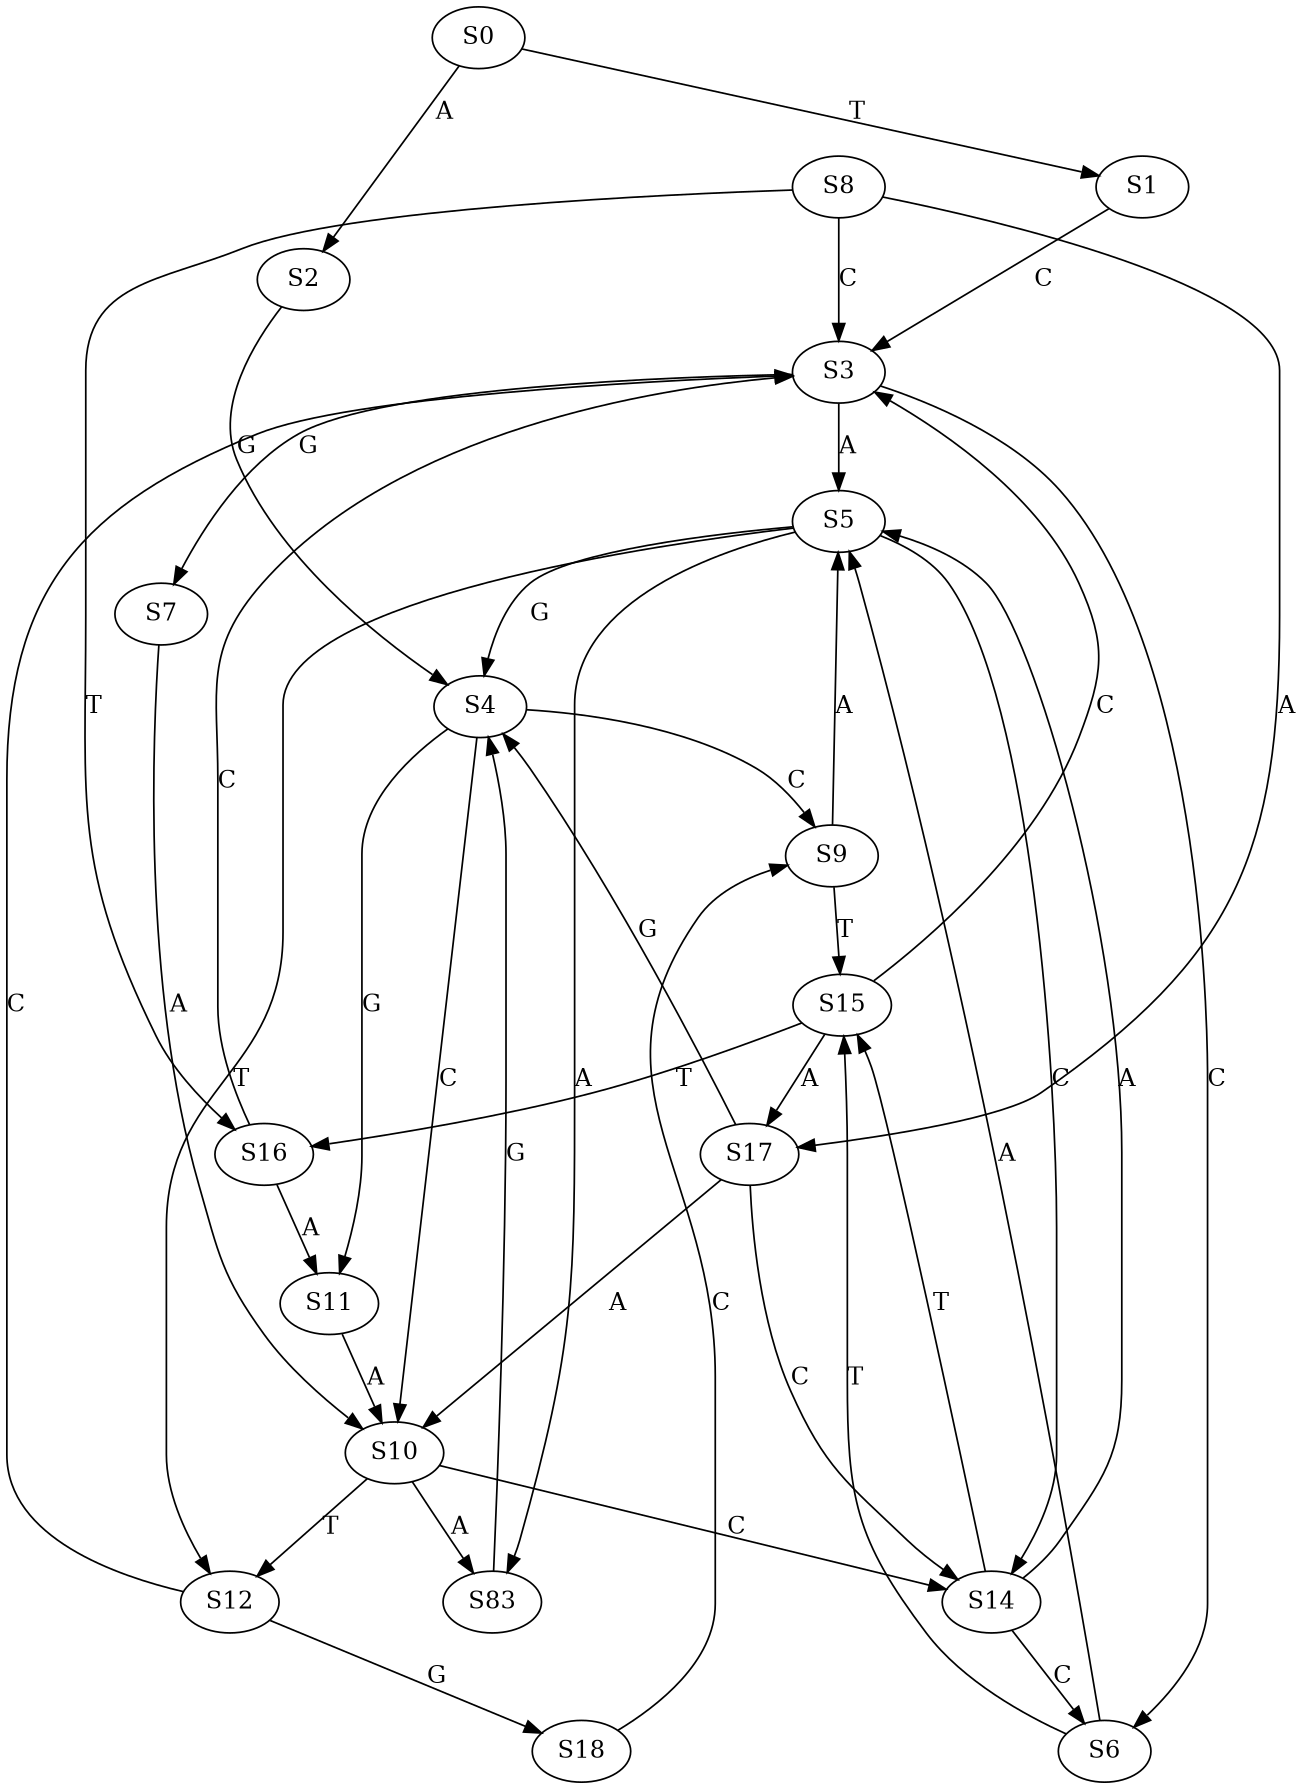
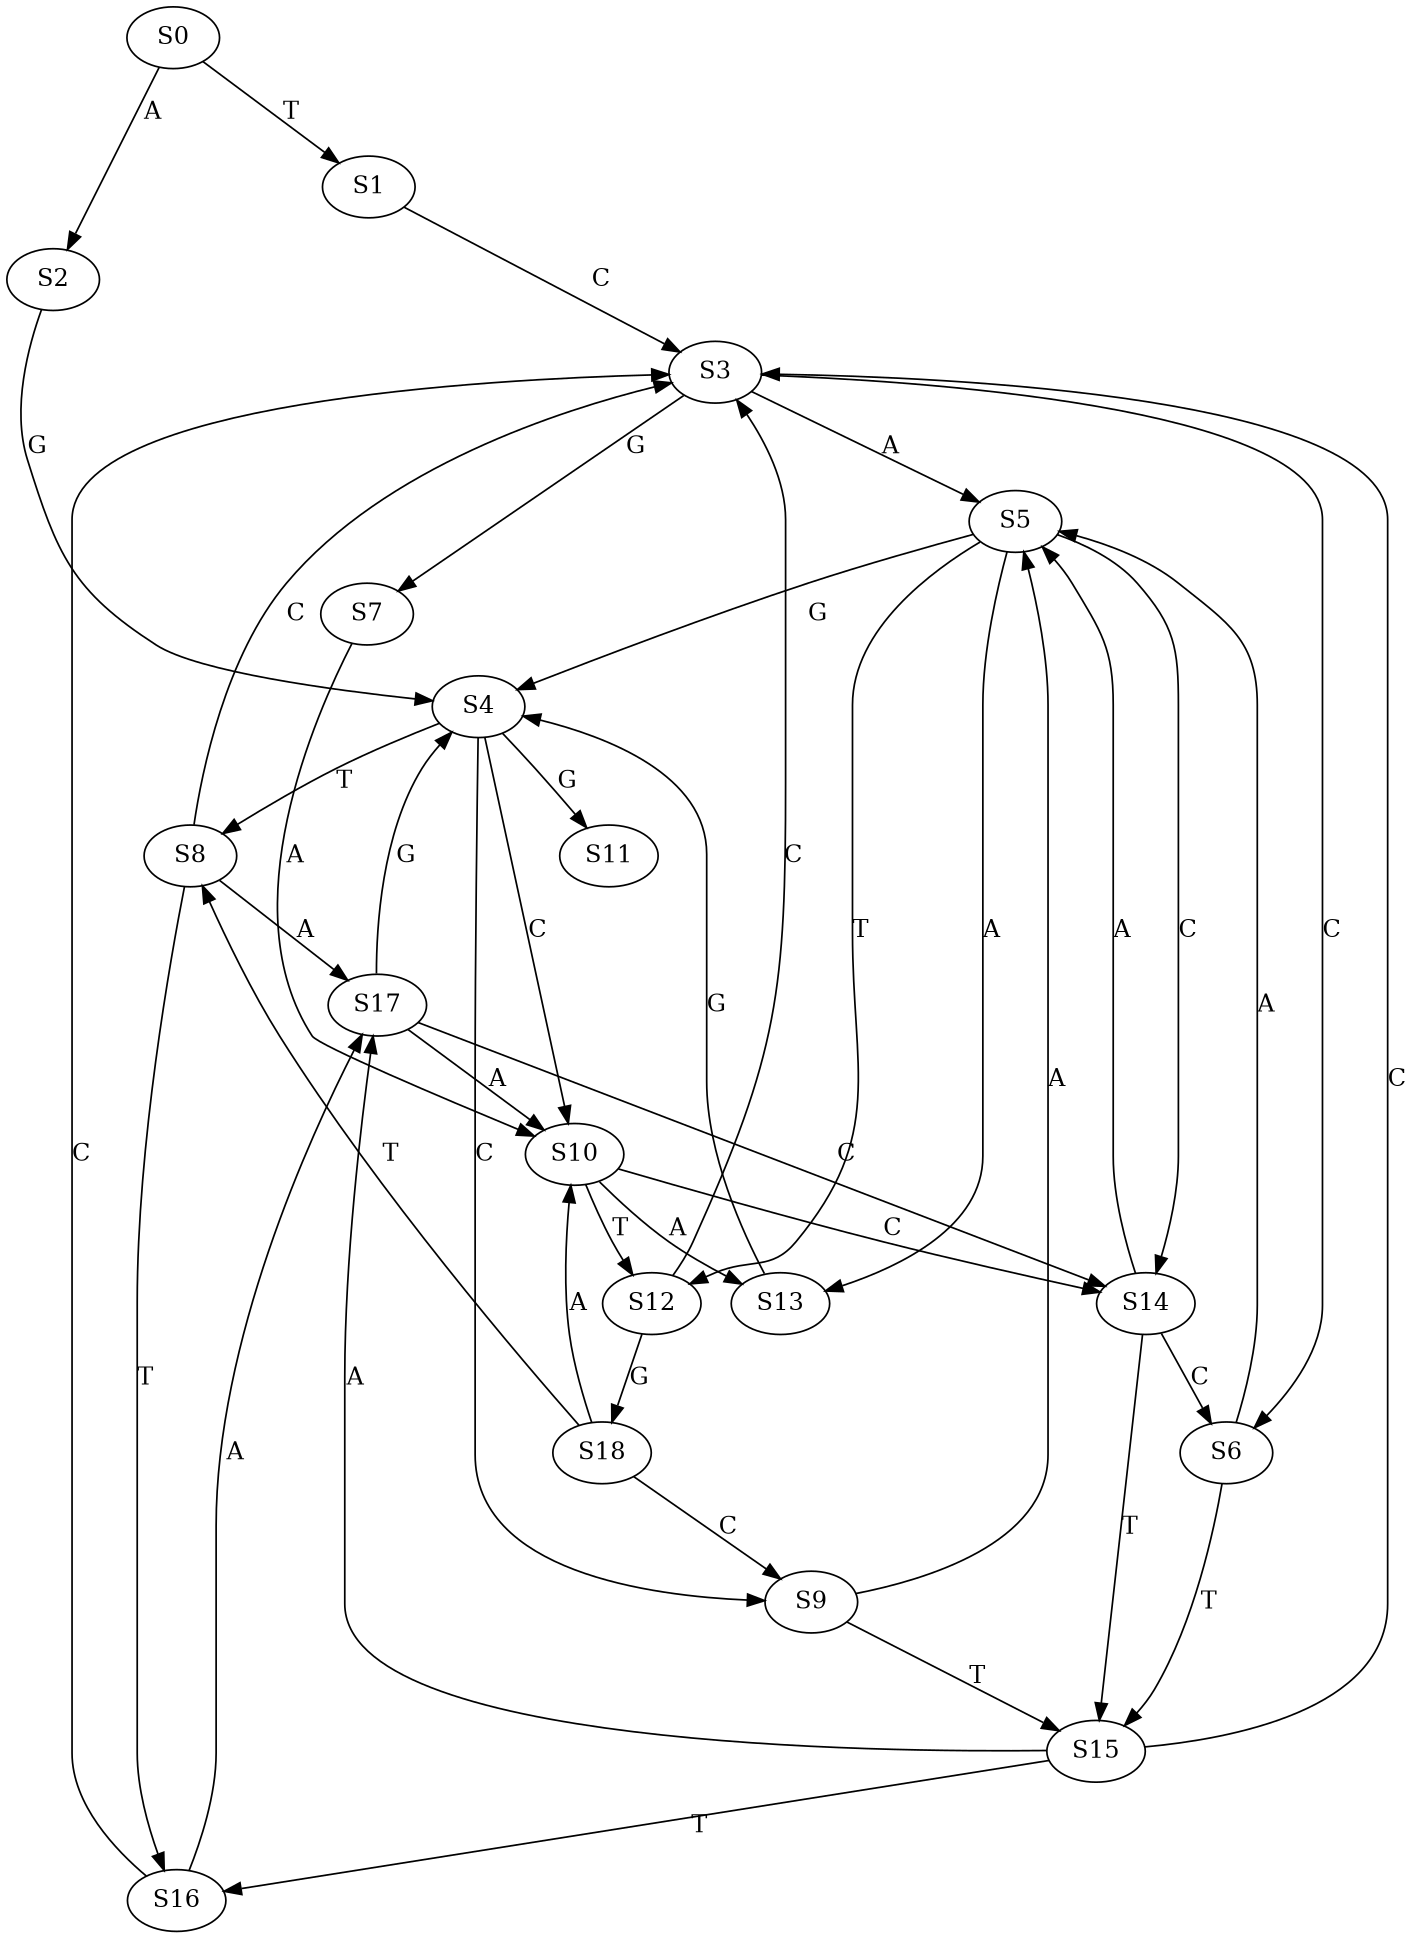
none -> (336, 769)
none -> (376, 1176)
(293, 1221) -> (221, 1450)
(358, 1370) -> (567, 1314)
(492, 1602) -> (780, 1304)
